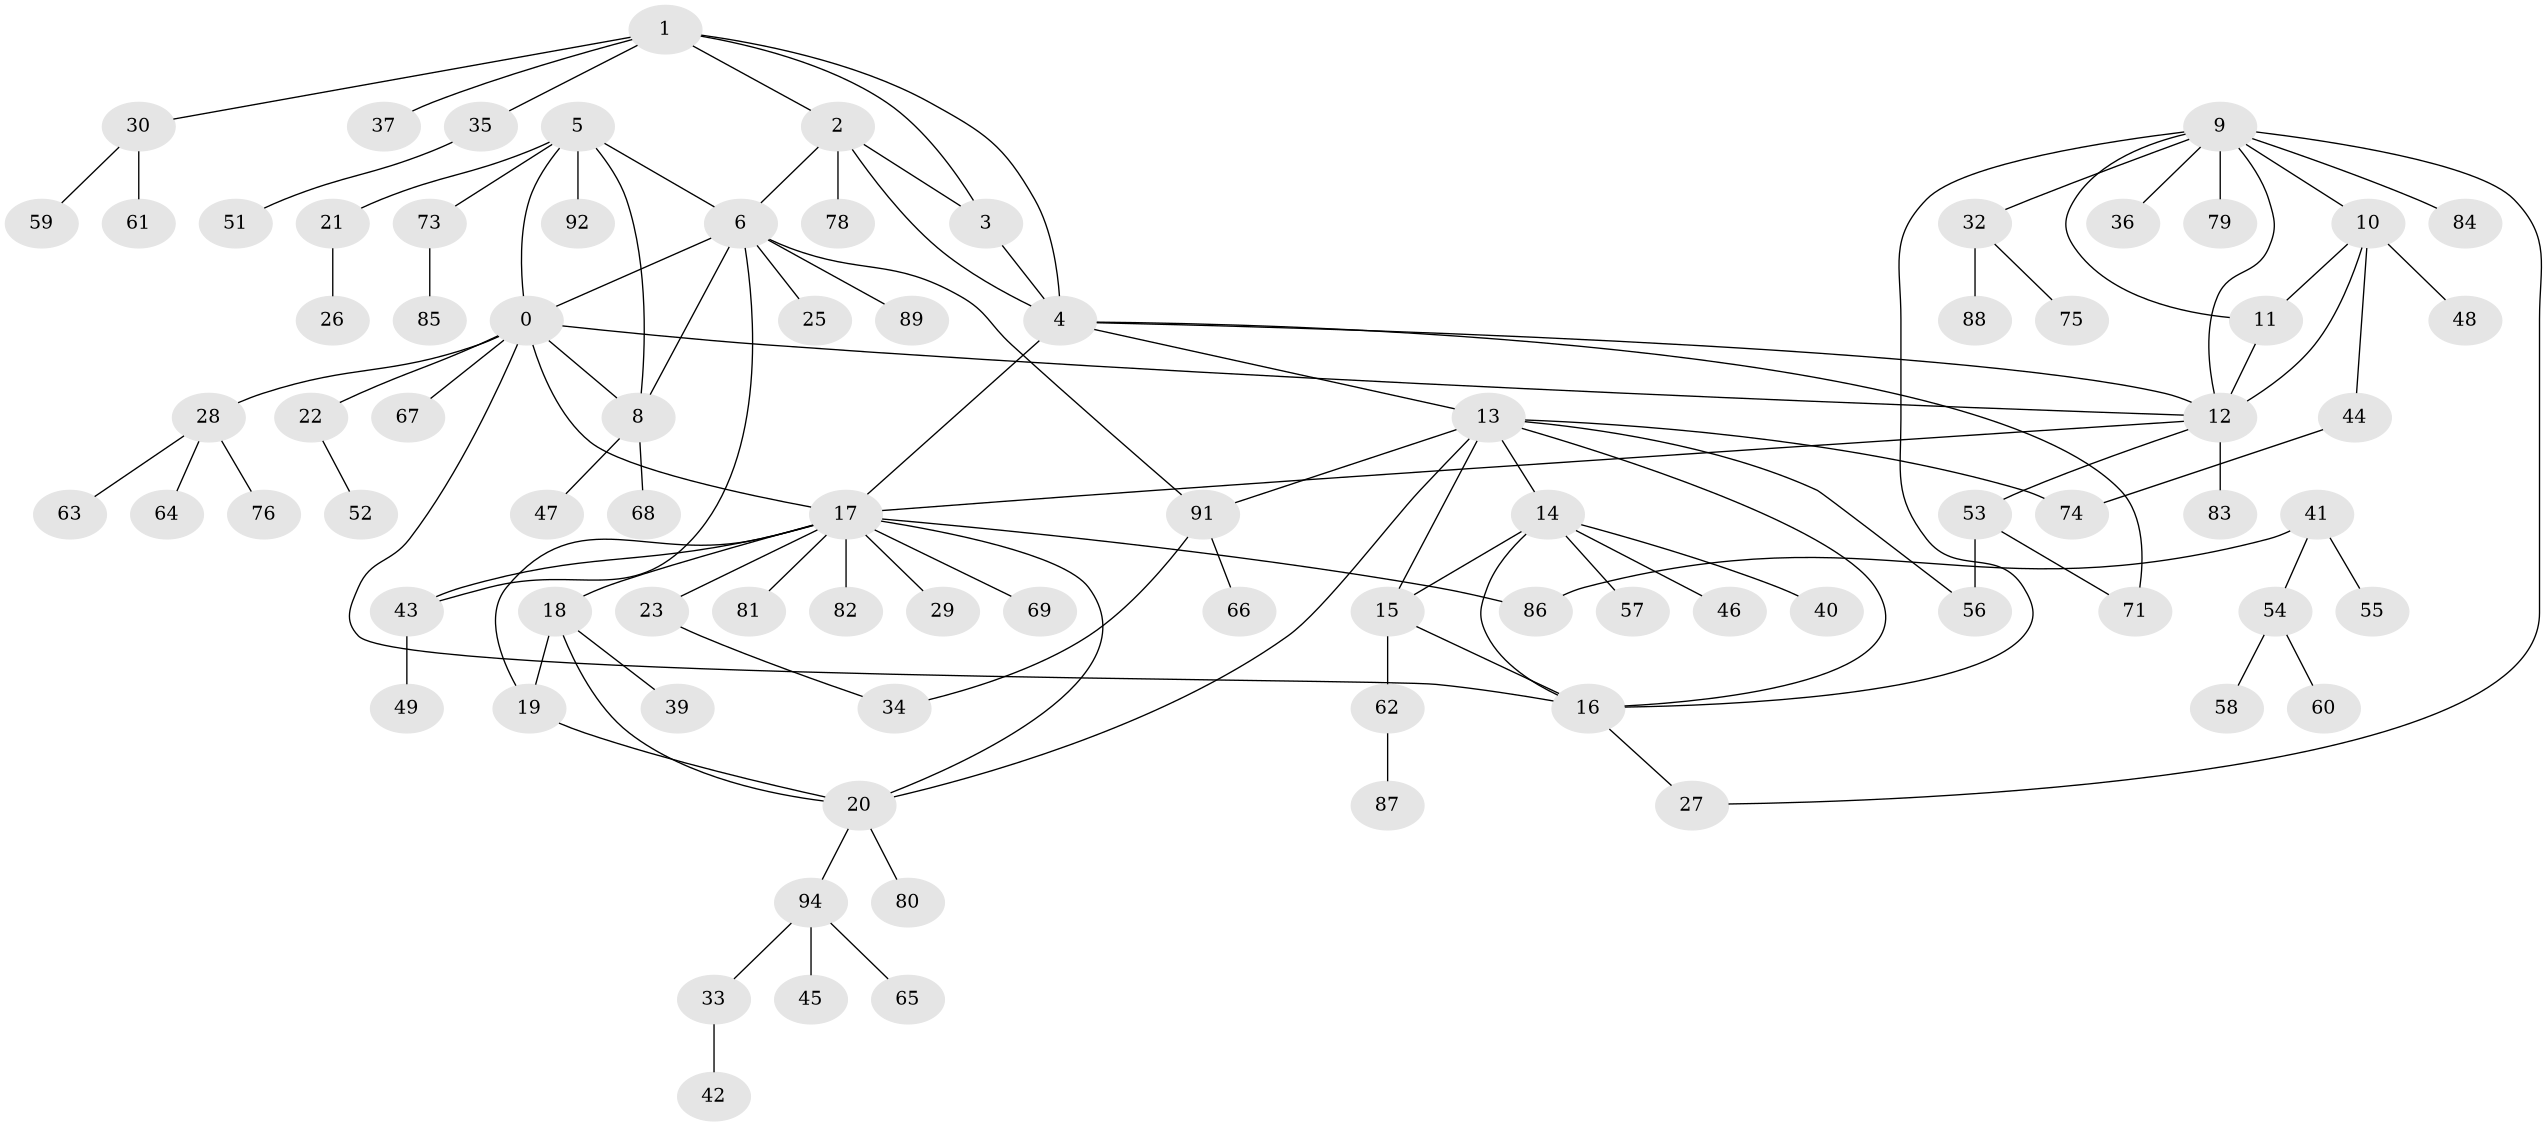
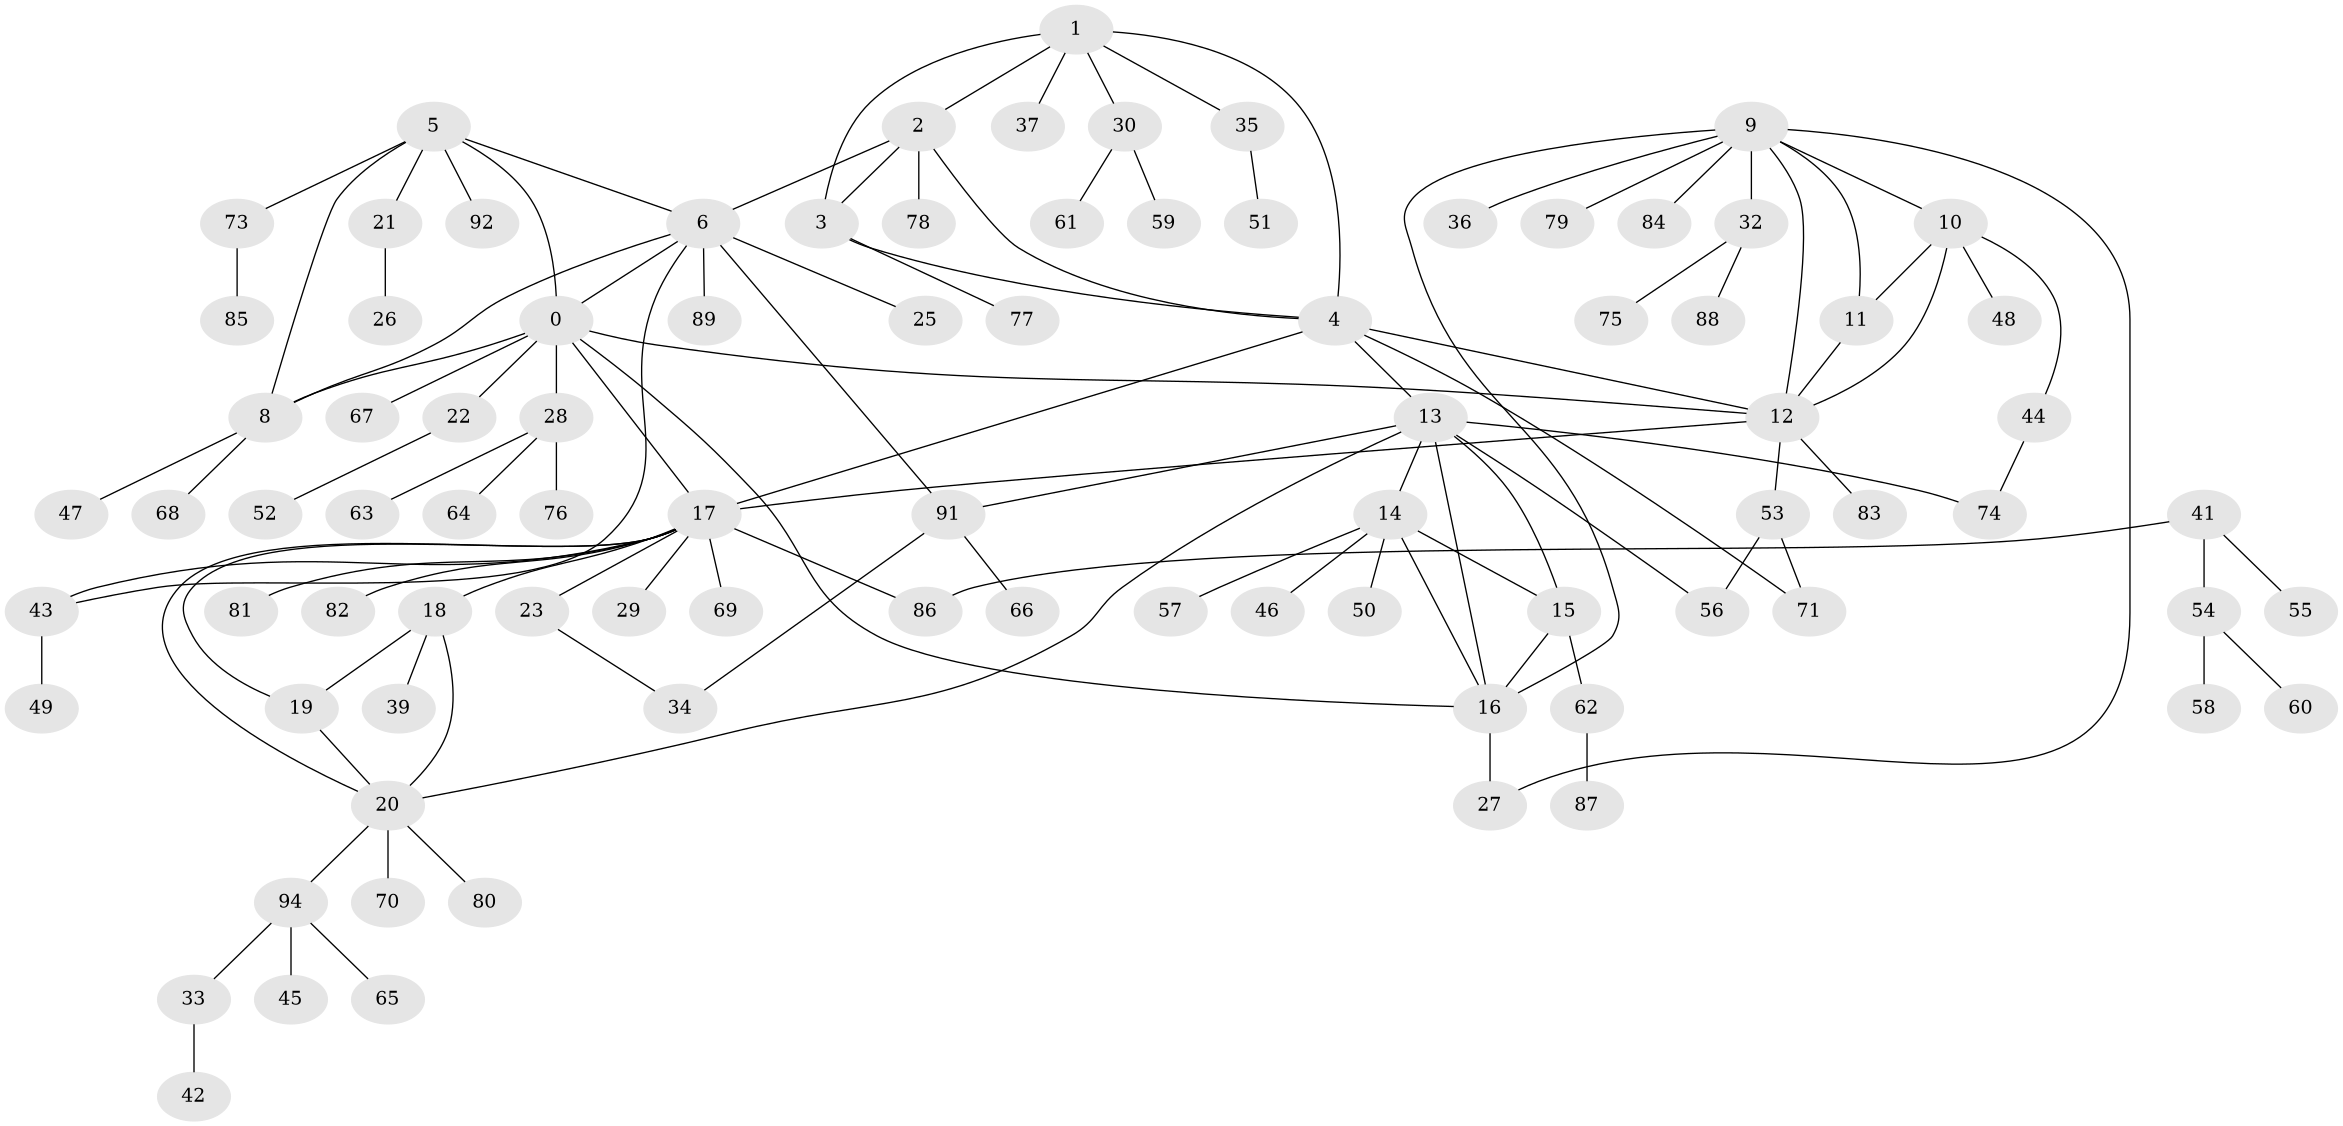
none -> (1023, 321)
(1827, 612) -> (1365, 612)
none -> (388, 903)
